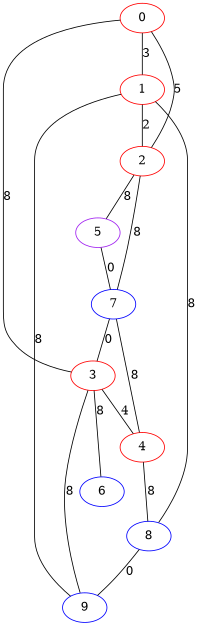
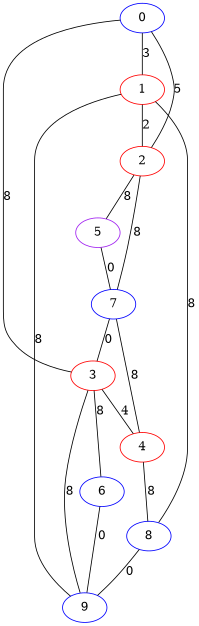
(142, 18) -> (142, 18)
none -> (93, 550)
